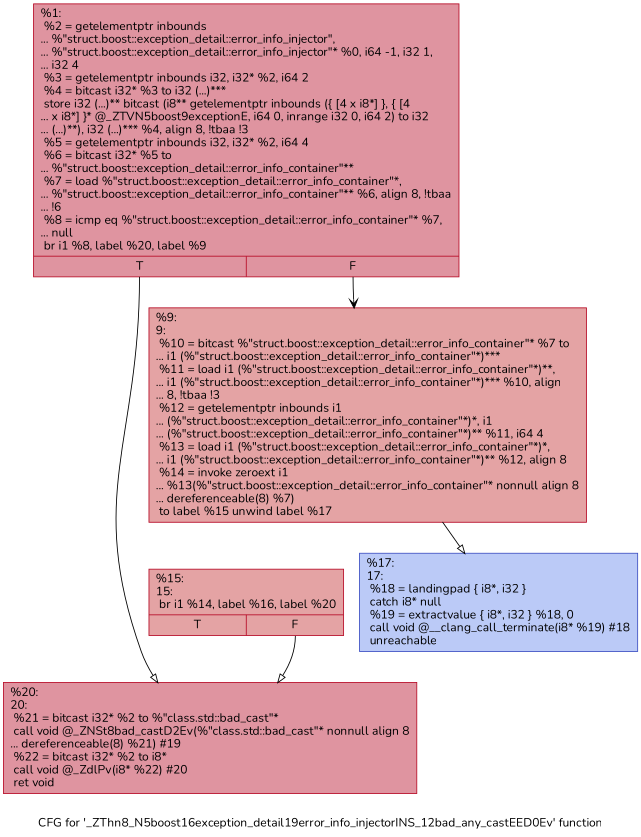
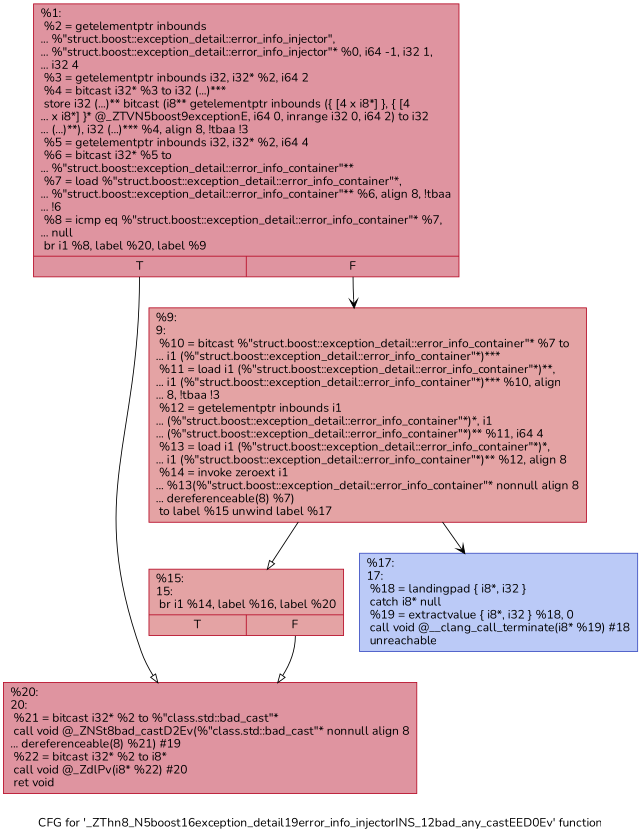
(451, 534) -> (451, 534)
none -> (285, 542)
